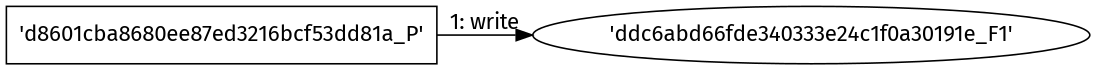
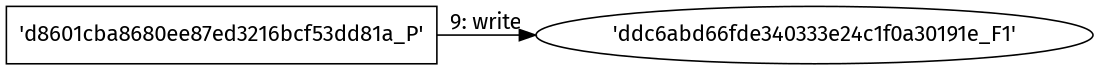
(485, 23) -> (486, 23)
